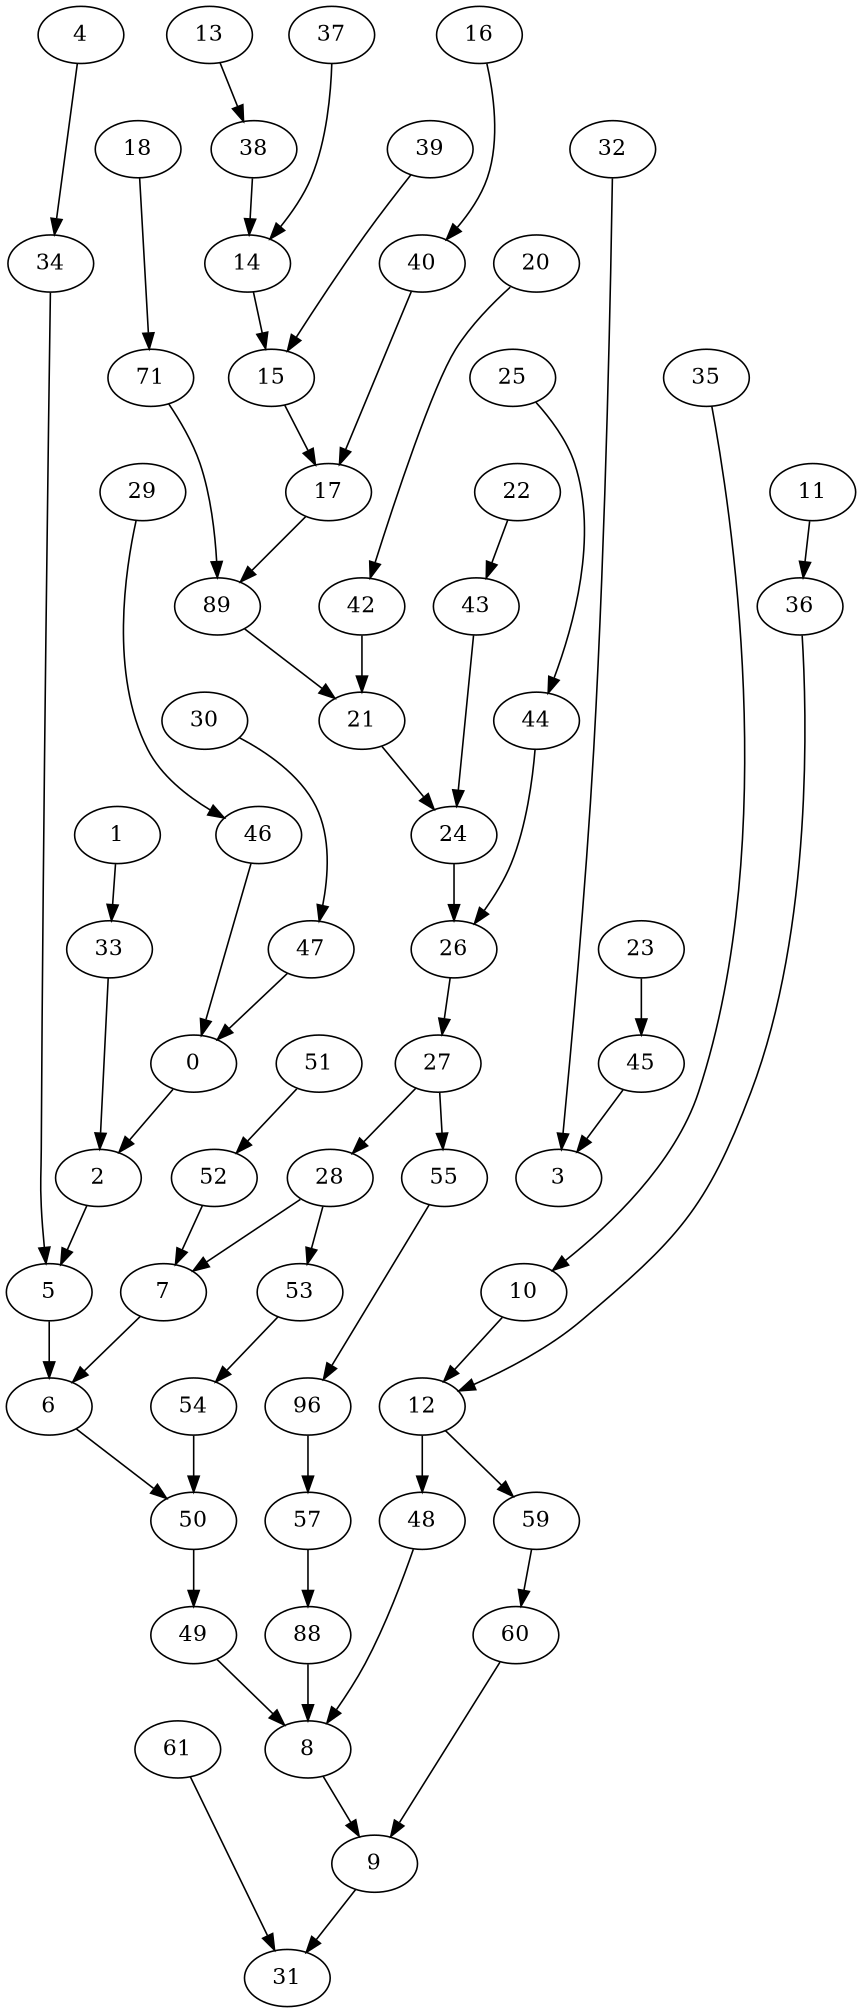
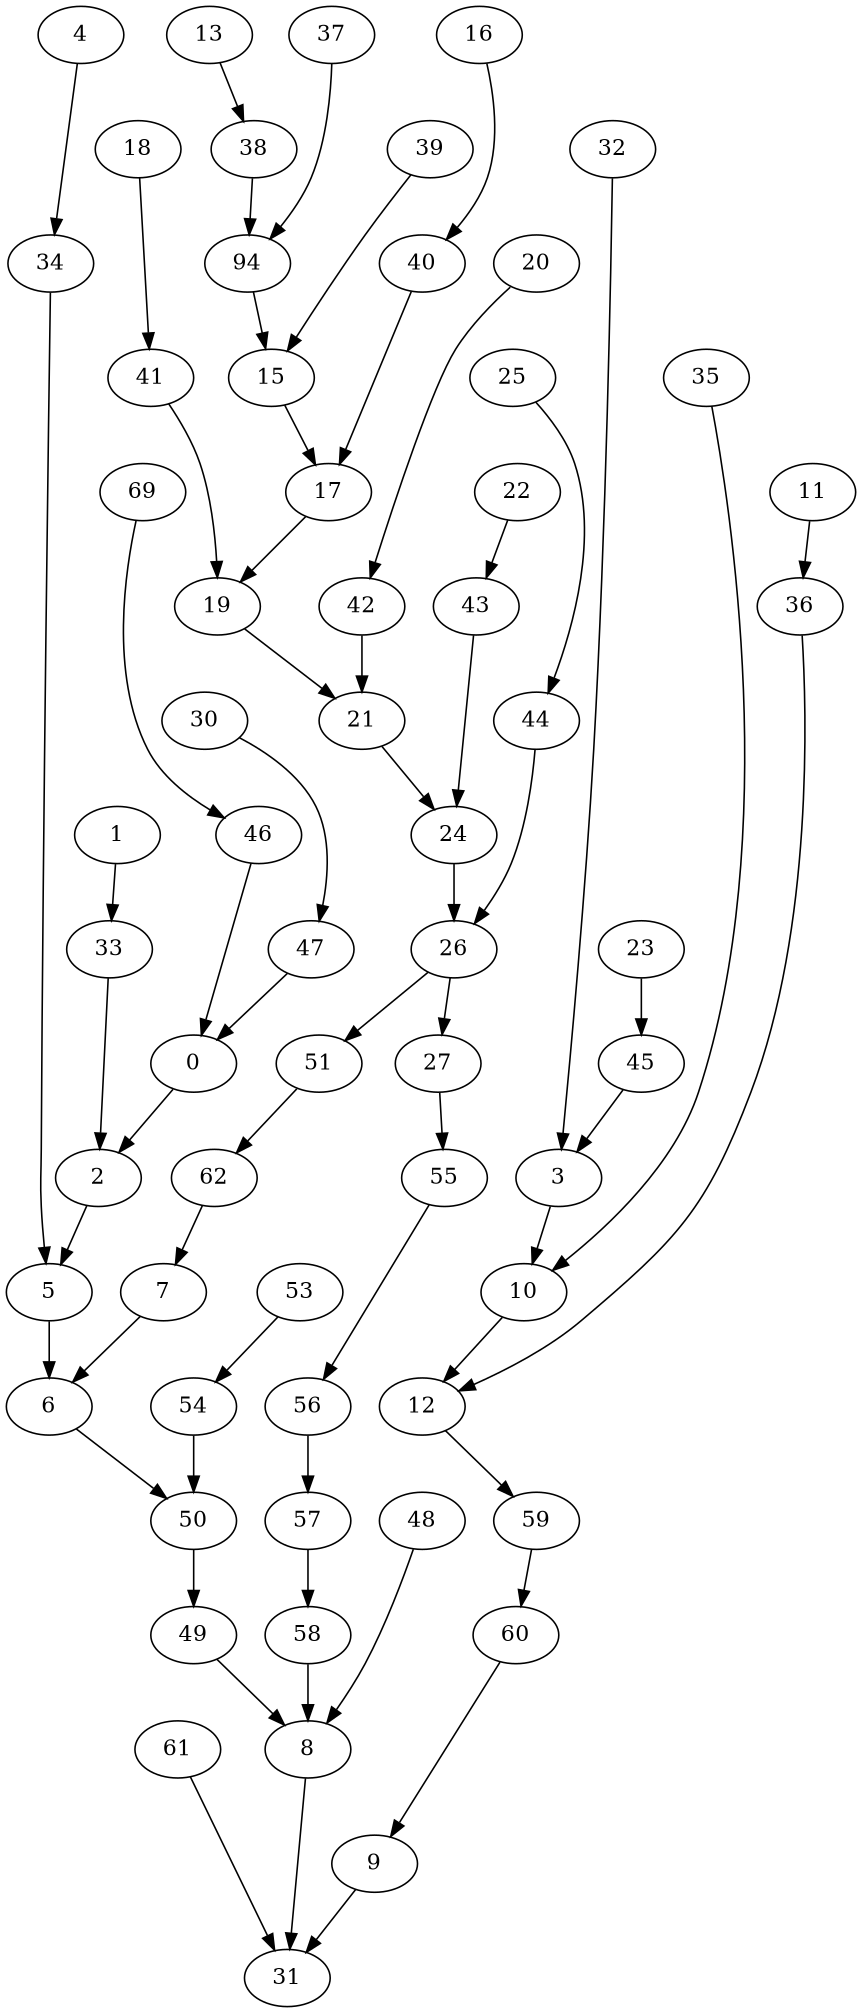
(248, 264) -> (248, 264)
(151, 378) -> (151, 378)
(143, 492) -> (143, 492)
(217, 606) -> (217, 606)
none -> (393, 1001)
(214, 1178) -> (214, 1178)
(330, 1178) -> none
none -> (544, 1228)
(308, 1407) -> (308, 1407)
(422, 1456) -> none
(308, 1635) -> (308, 1635)
(337, 1799) -> (298, 1856)
